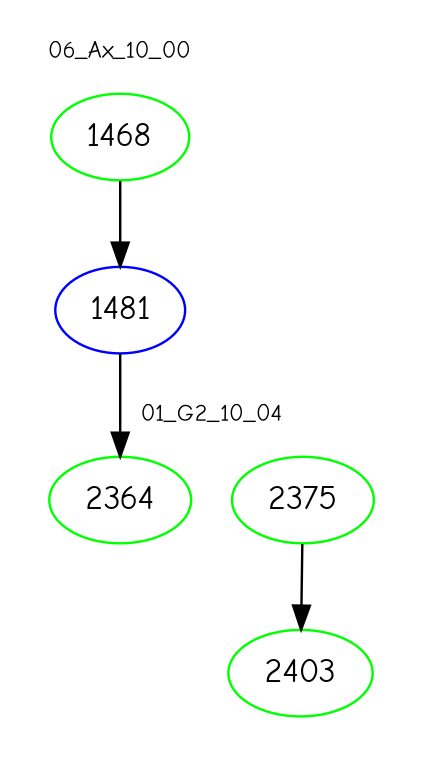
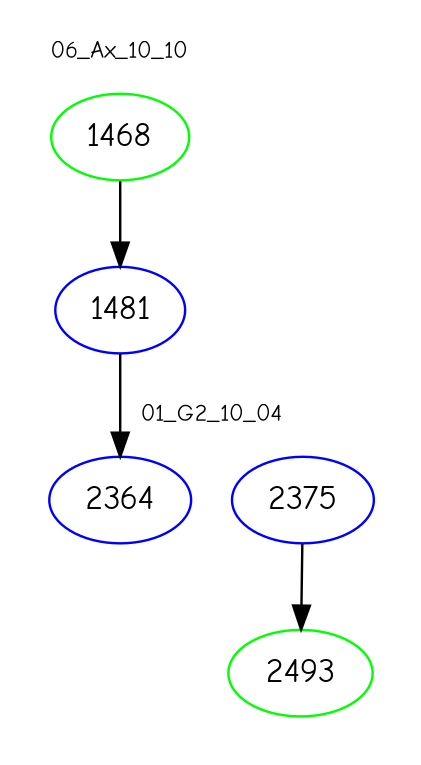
(120, 52) -> (120, 52)
(120, 500) -> (120, 500)
(303, 500) -> (303, 500)
(301, 673) -> (301, 673)
